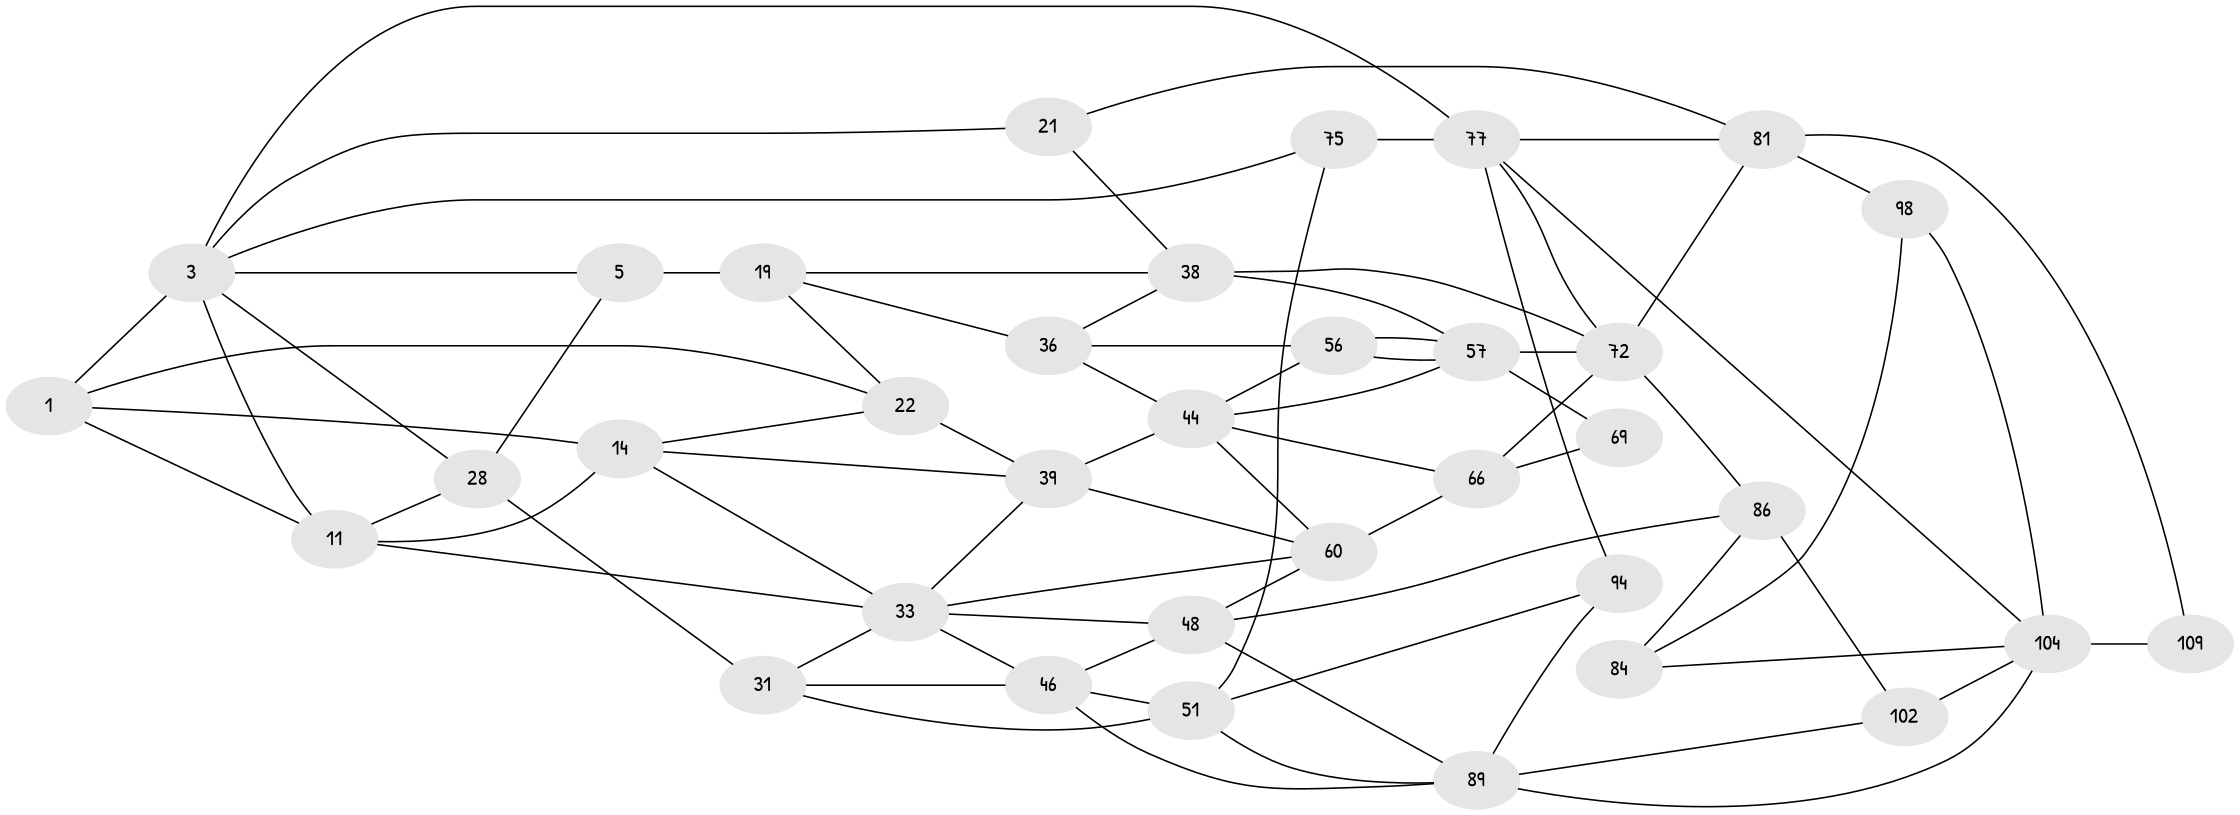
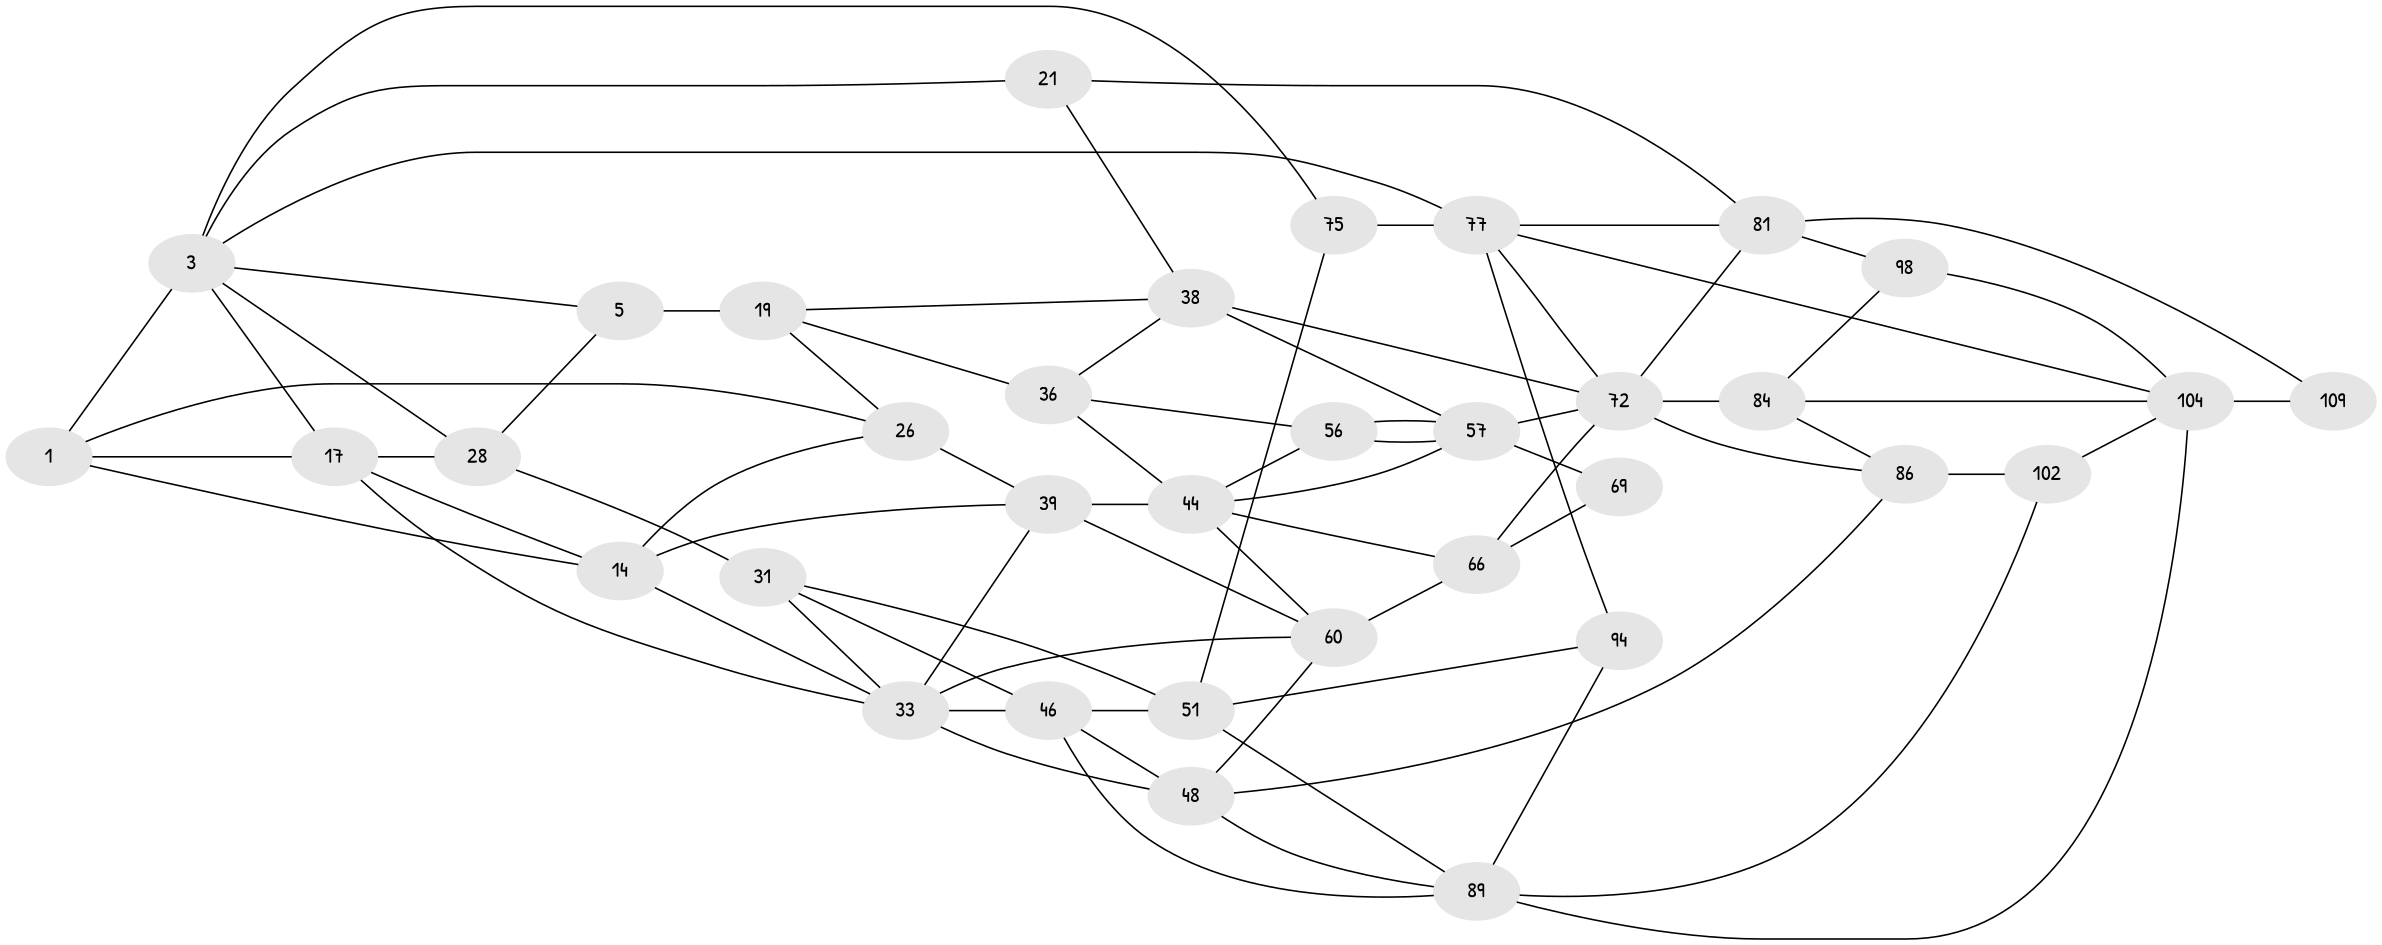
none -> (1691, 401)
(906, 406) -> (906, 431)
(335, 539) -> (335, 457)
